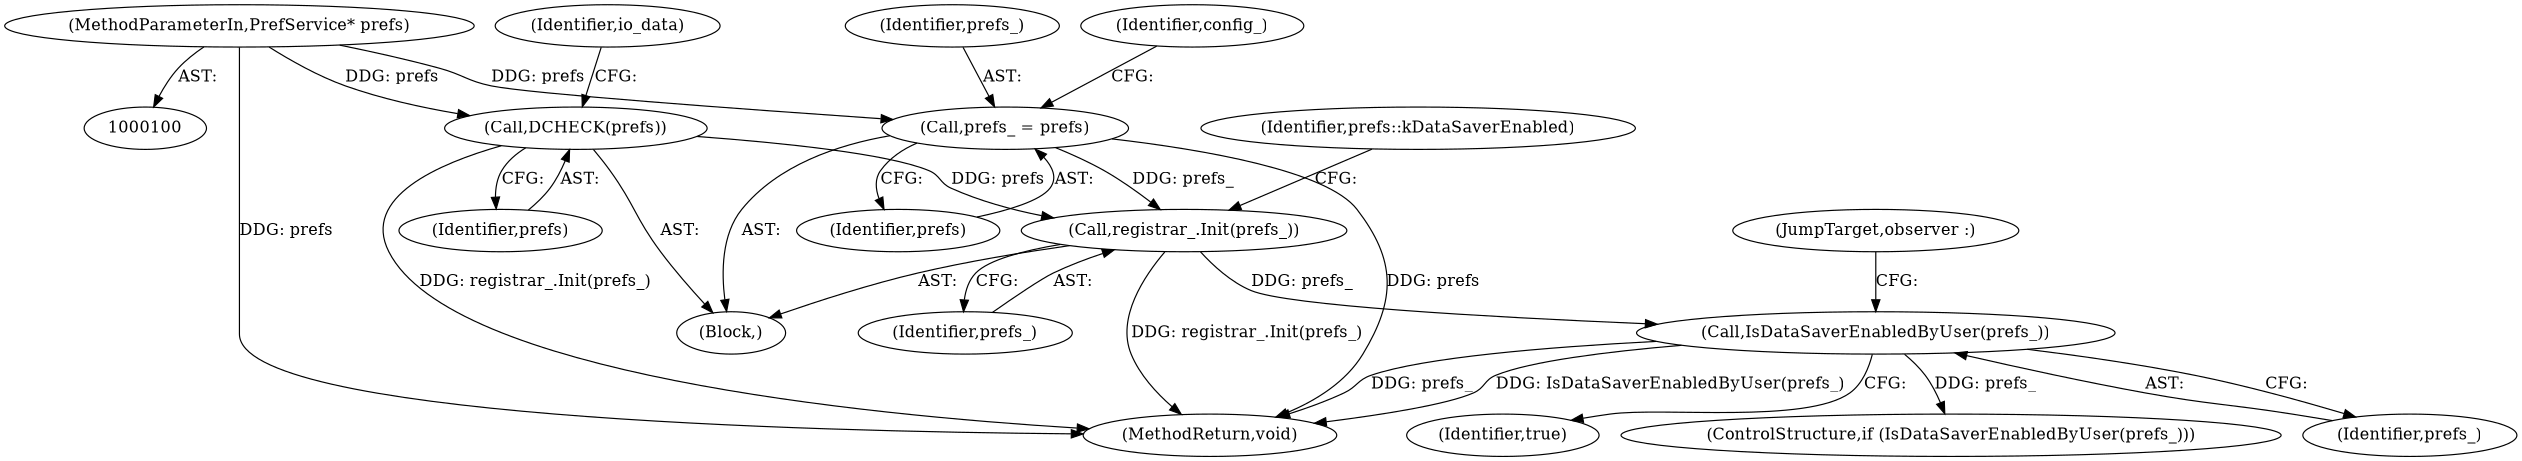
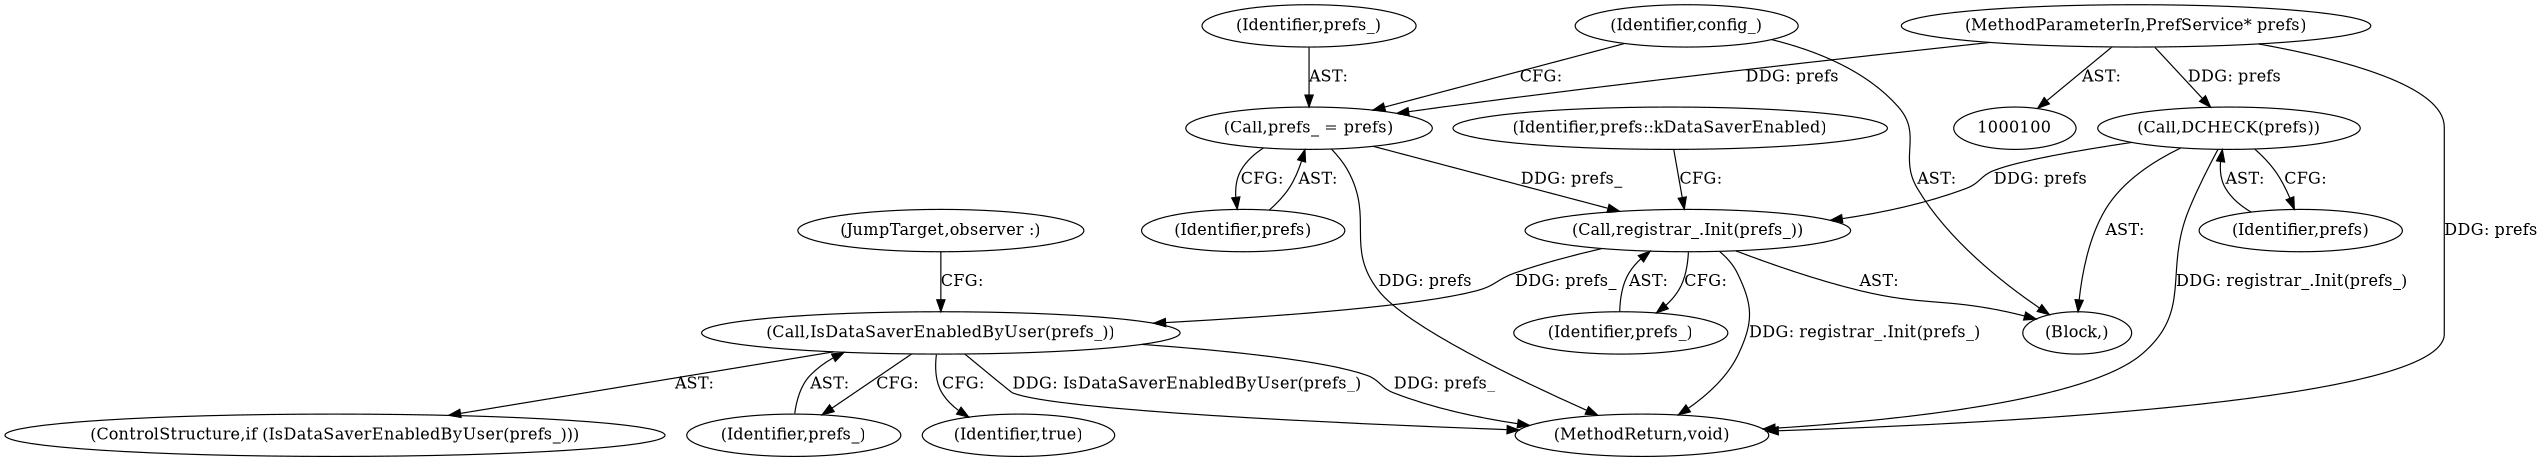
(608, 26) -> none
(769, 184) -> (1910, 160)
(1986, 384) -> (697, 384)
